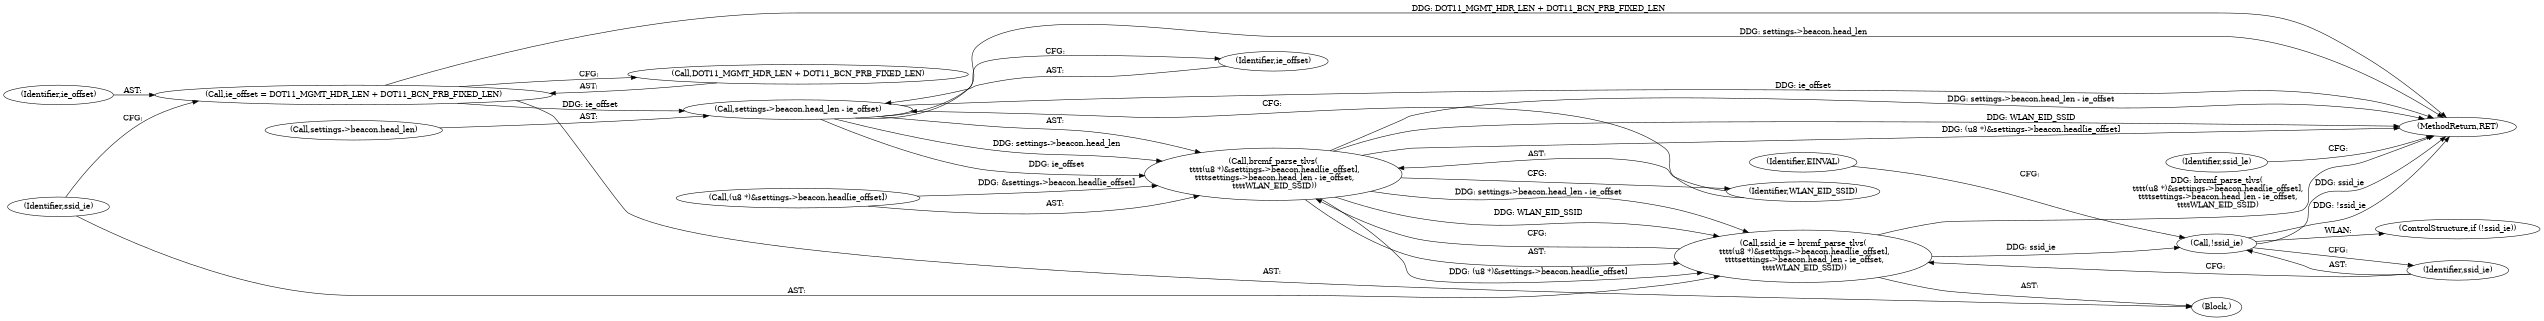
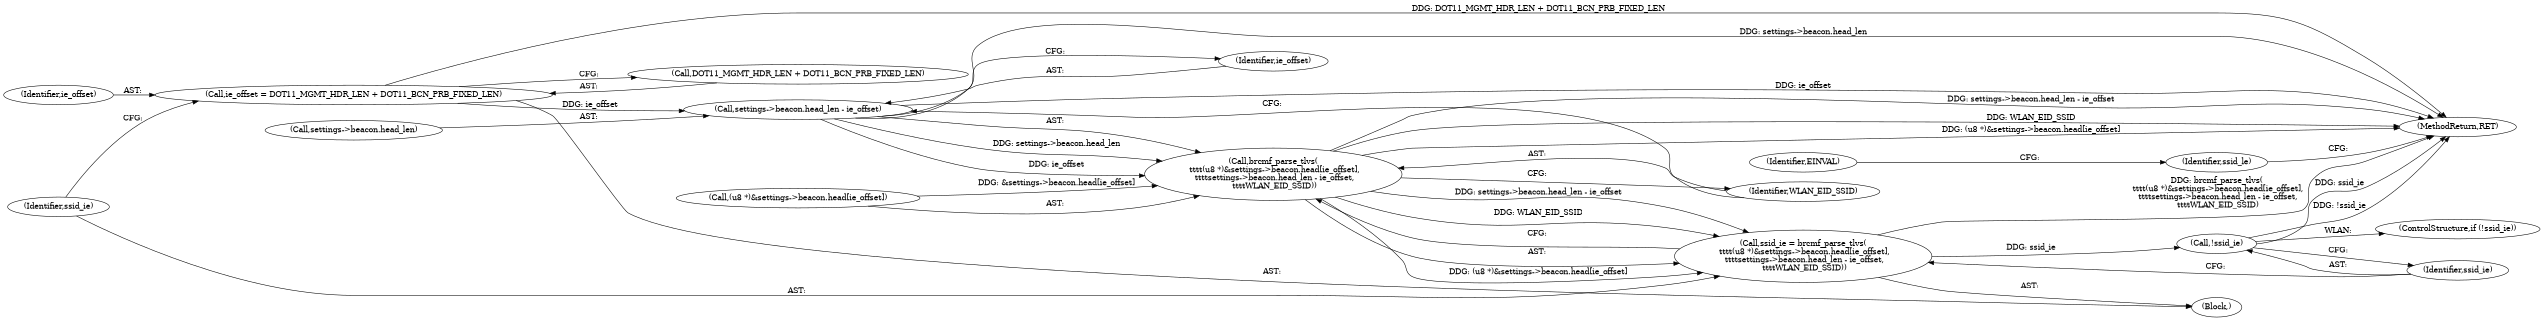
(2017, 196) -> (2009, 162)
